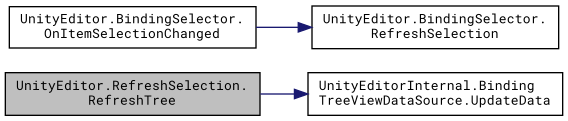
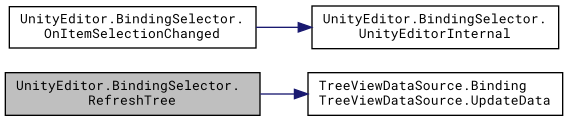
(435, 27) -> (435, 27)
(133, 94) -> (133, 94)
(435, 94) -> (435, 94)
